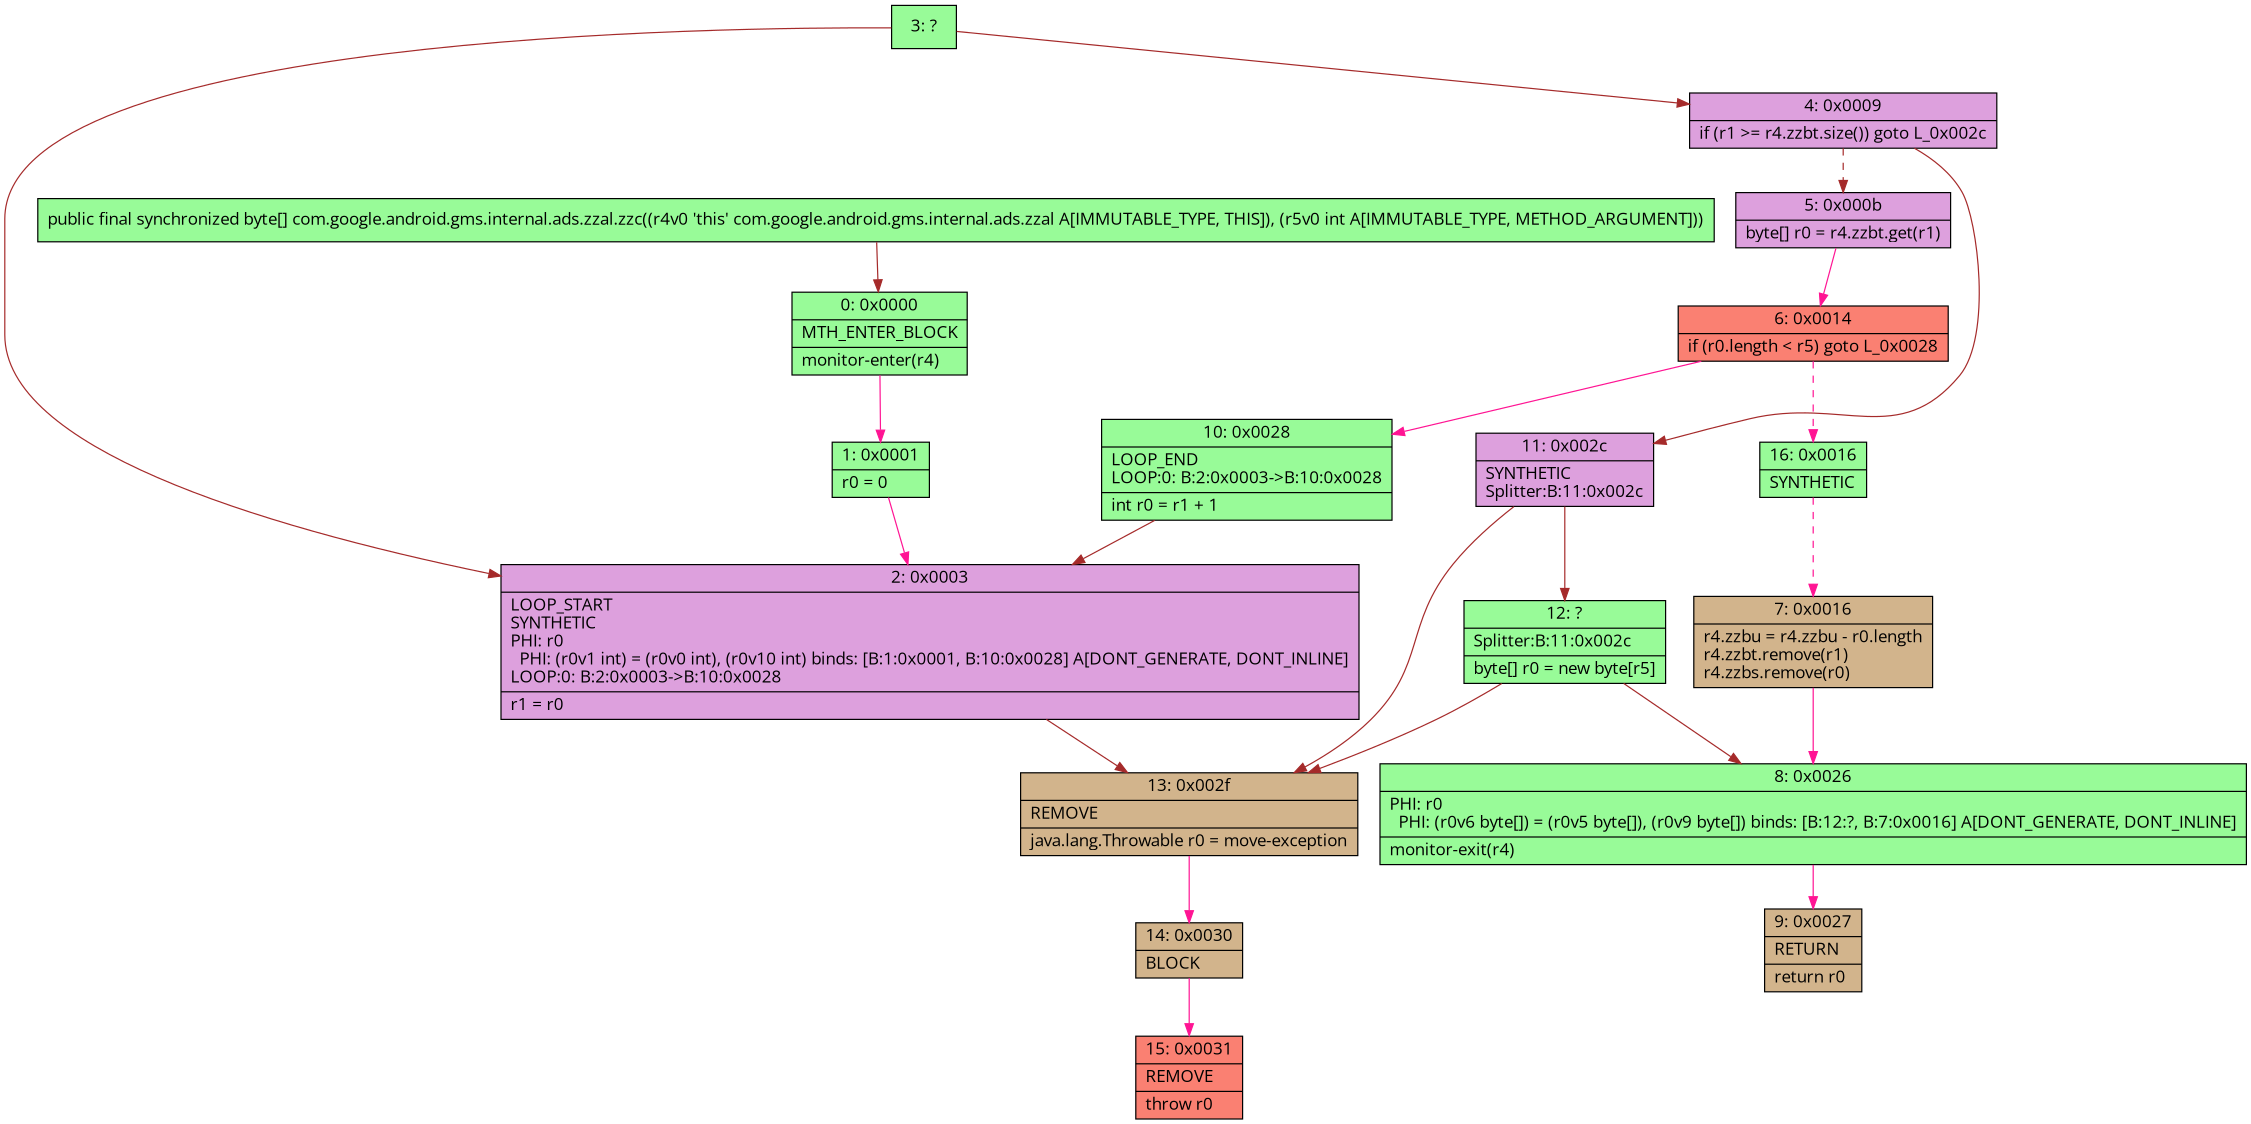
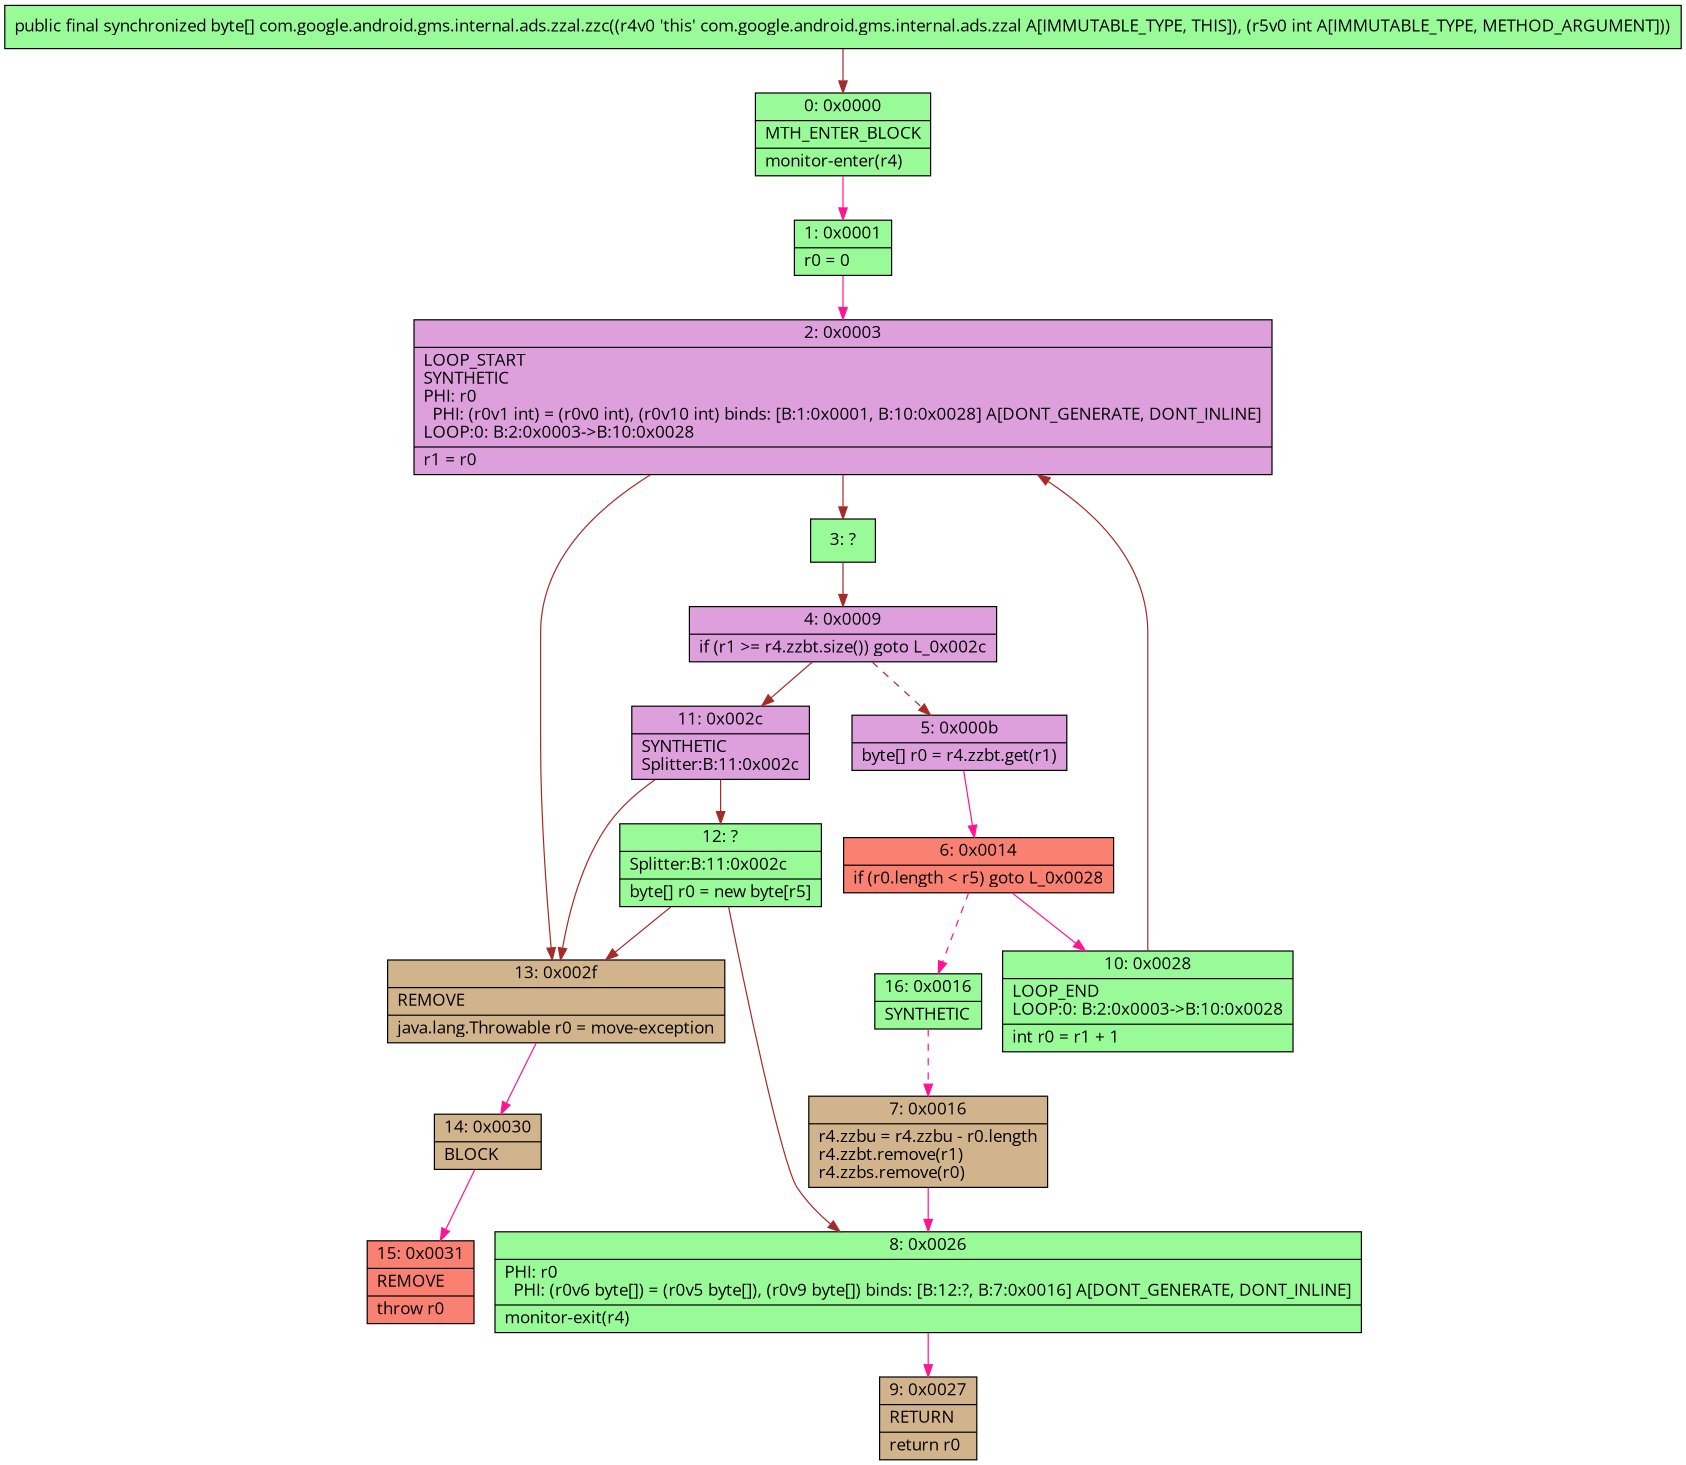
(91, 127) -> (843, 491)
